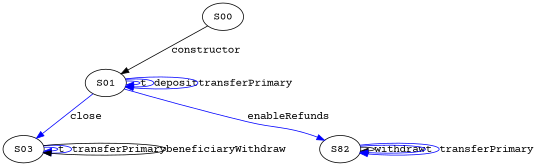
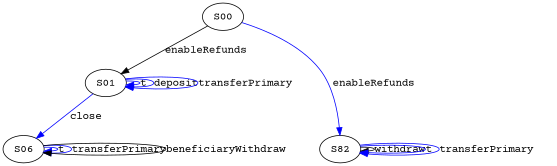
(206, 50) -> (206, 50)
(220, 115) -> (309, 59)
(24, 149) -> (24, 149)
